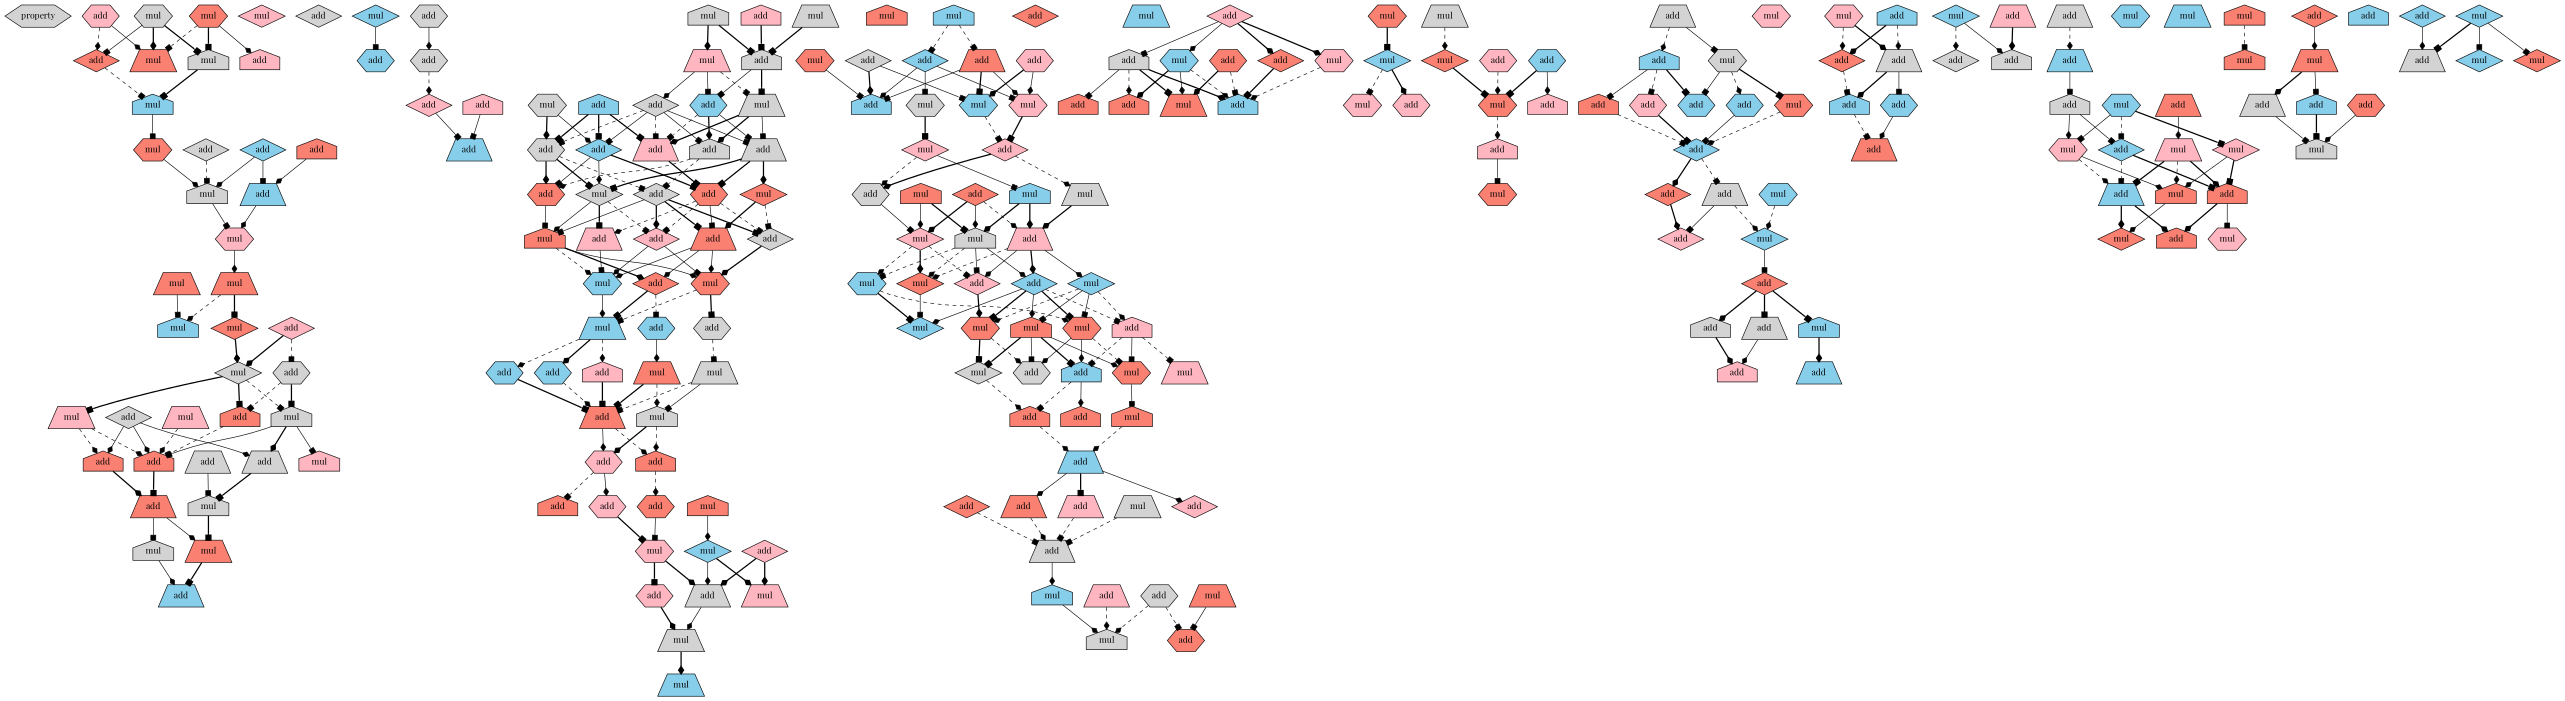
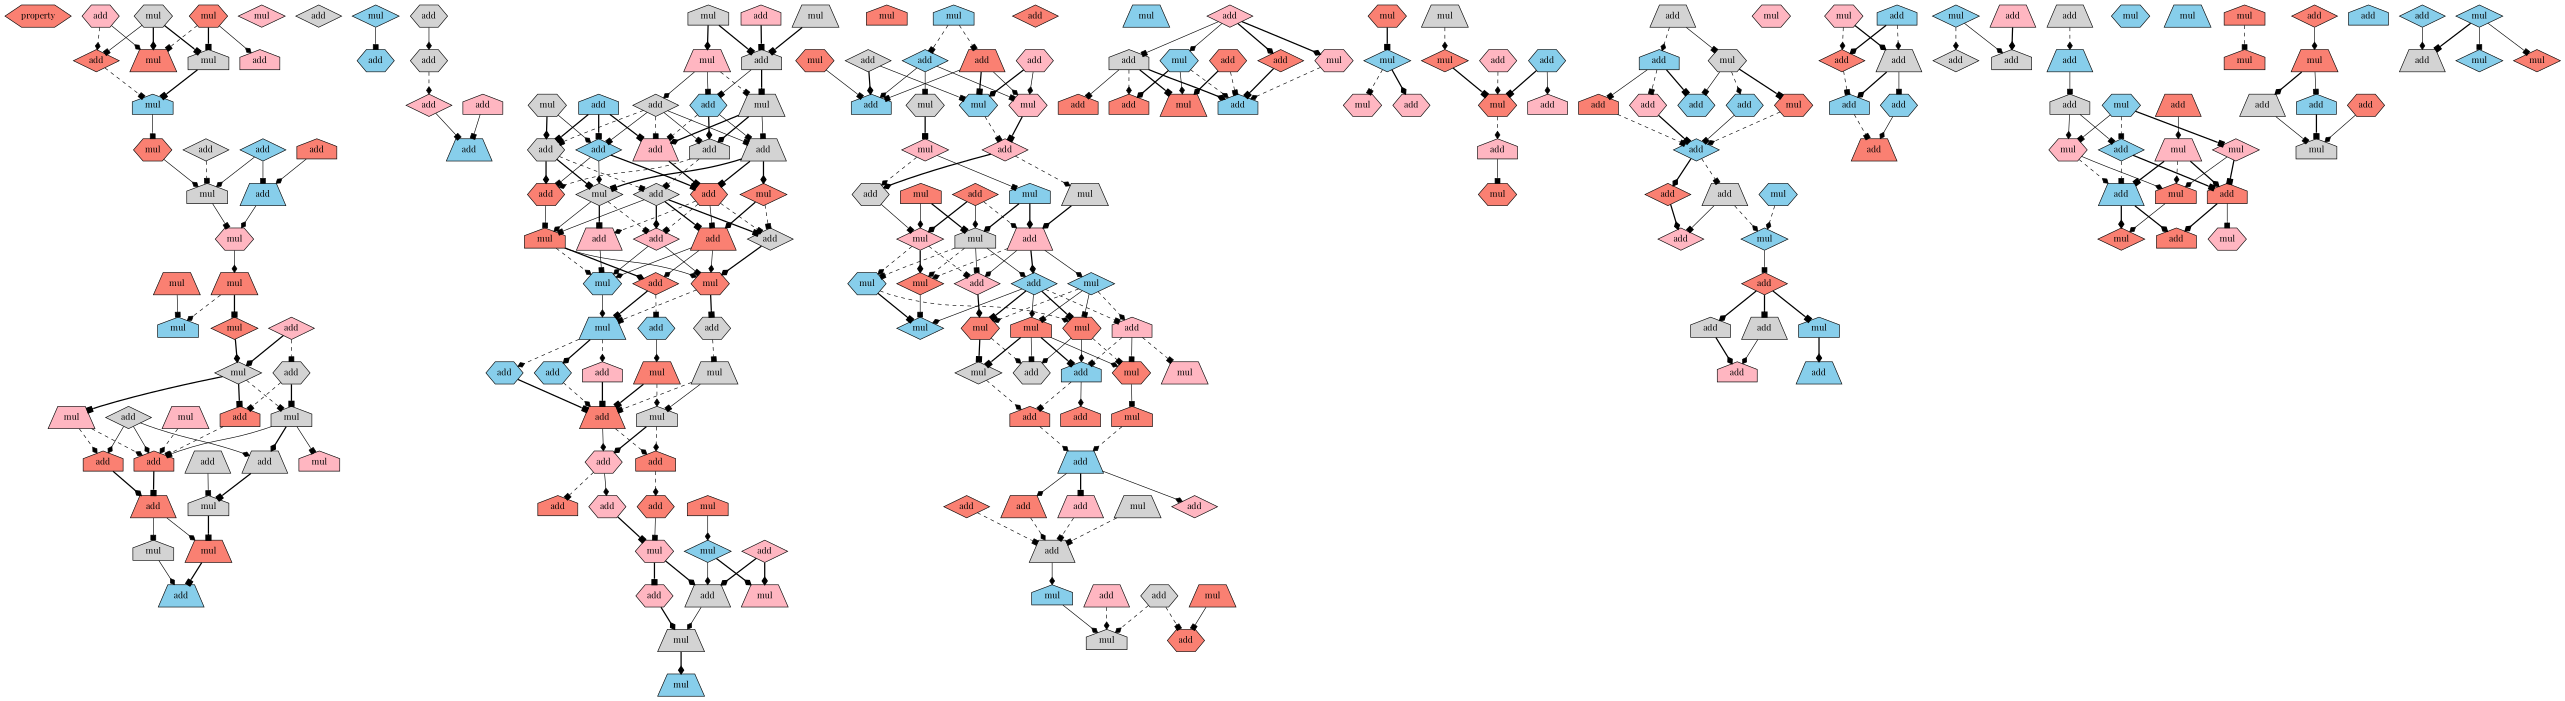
(38, 16) -> (38, 16)
